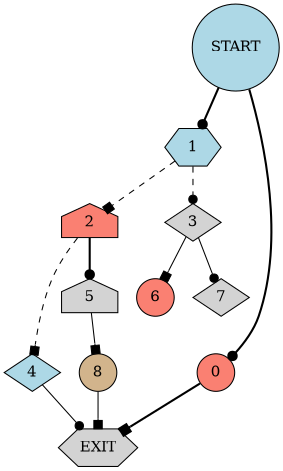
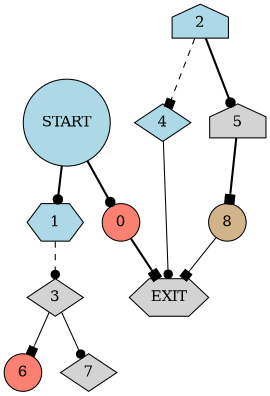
(144, 183) -> none
(90, 222) -> (200, 23)
(93, 328) -> (233, 166)
